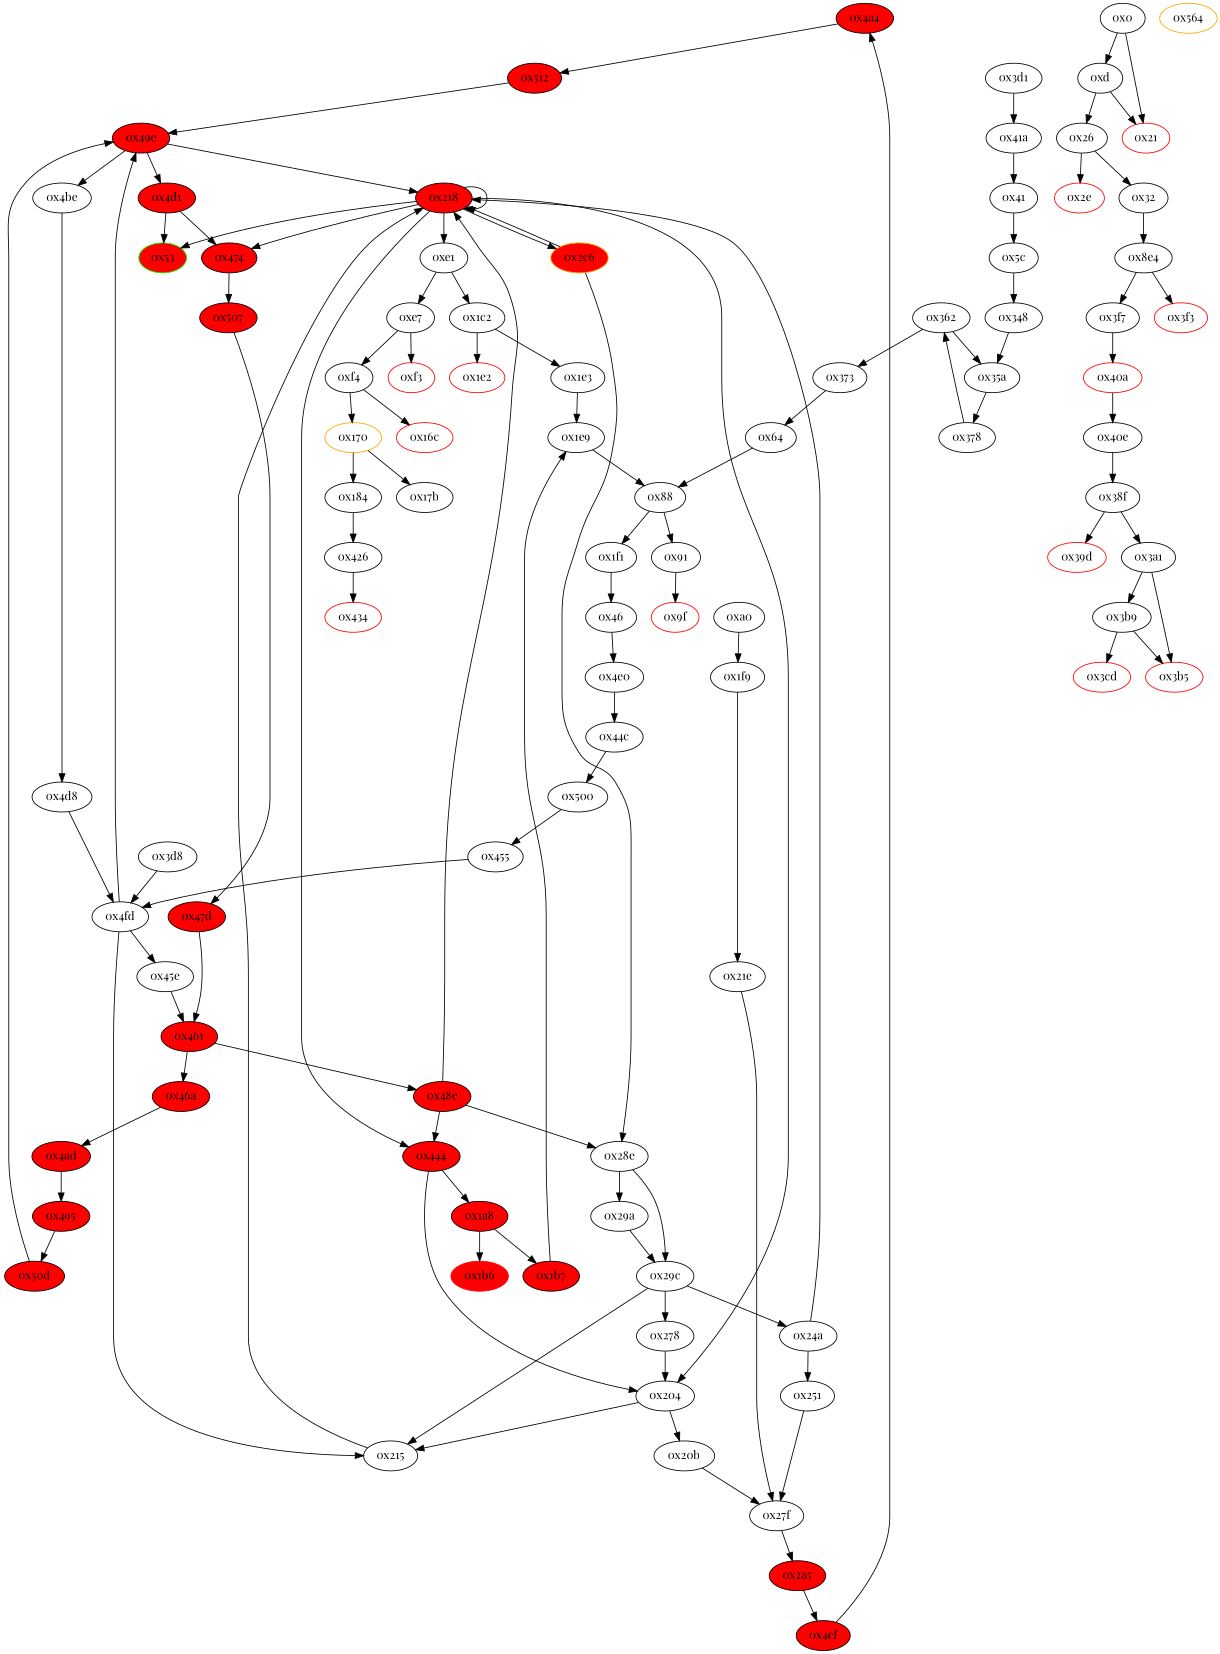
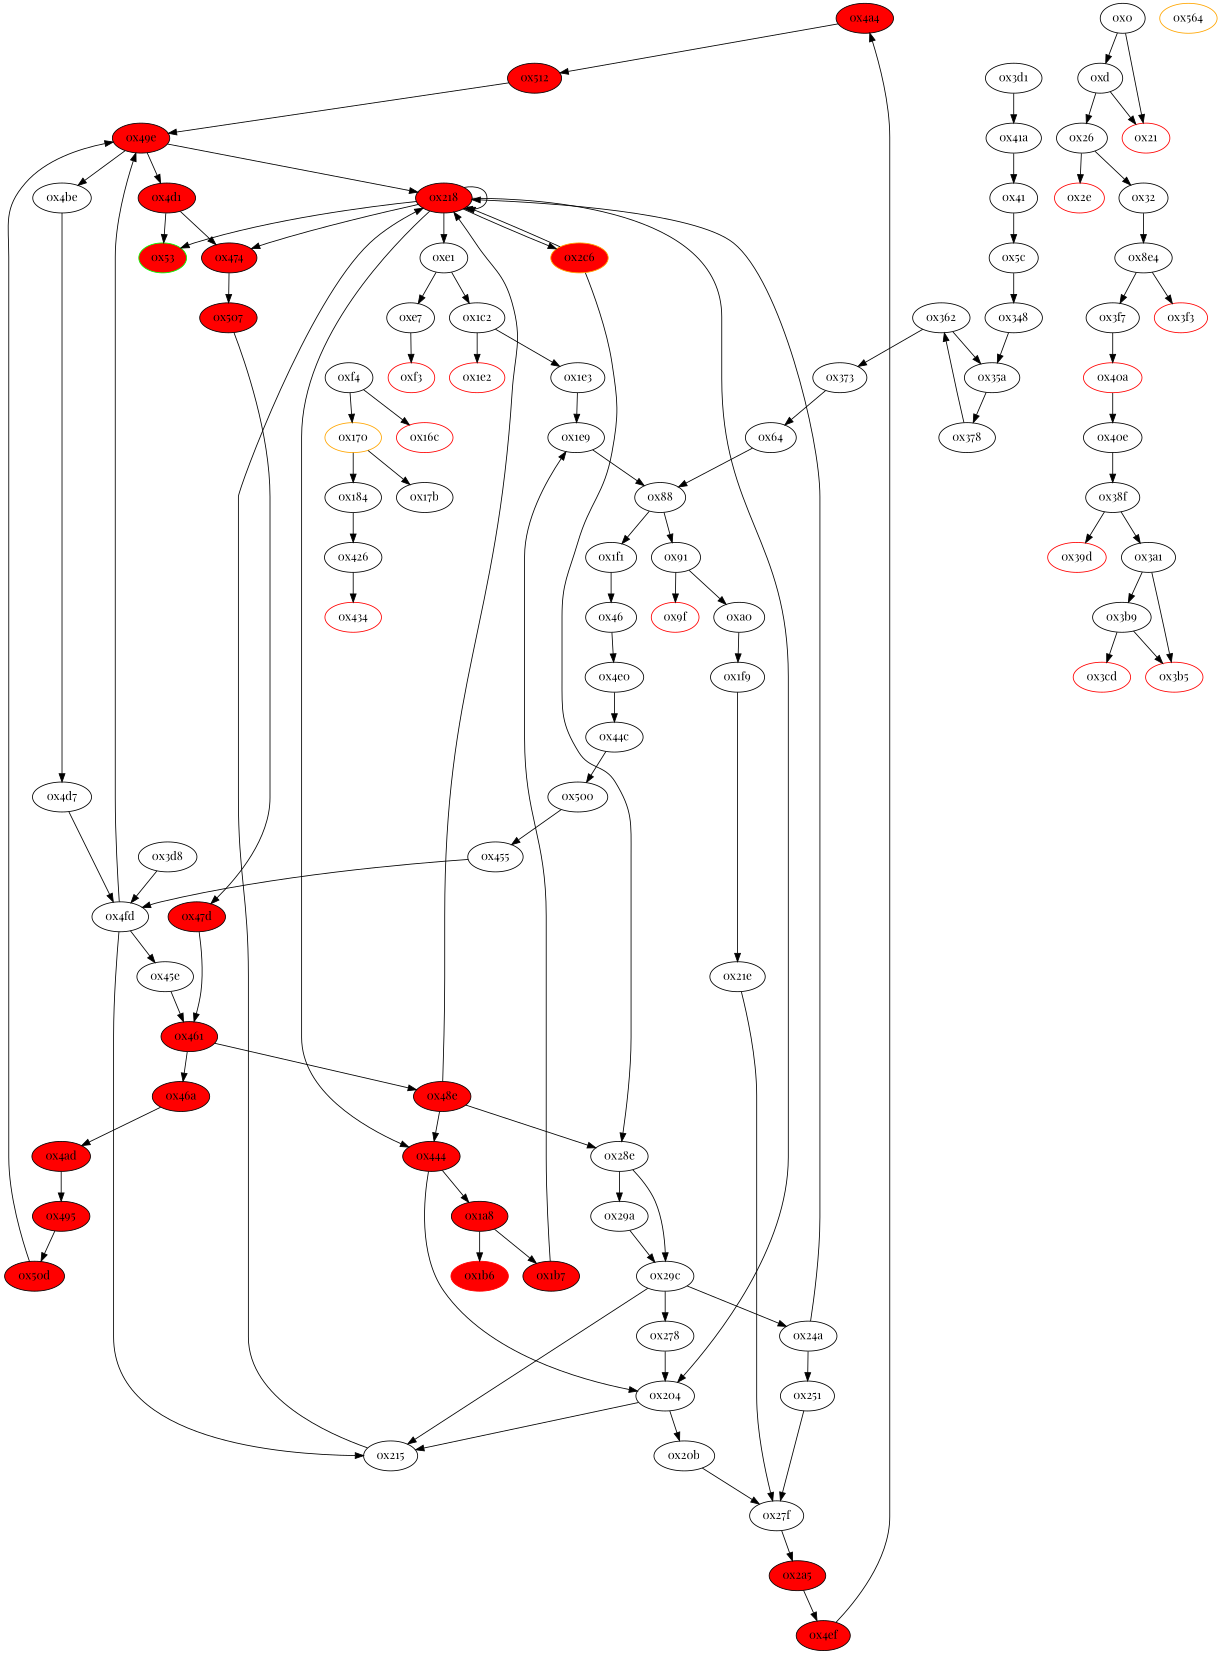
(383, 345) -> none
none -> (704, 584)
(62, 797) -> (62, 797)
